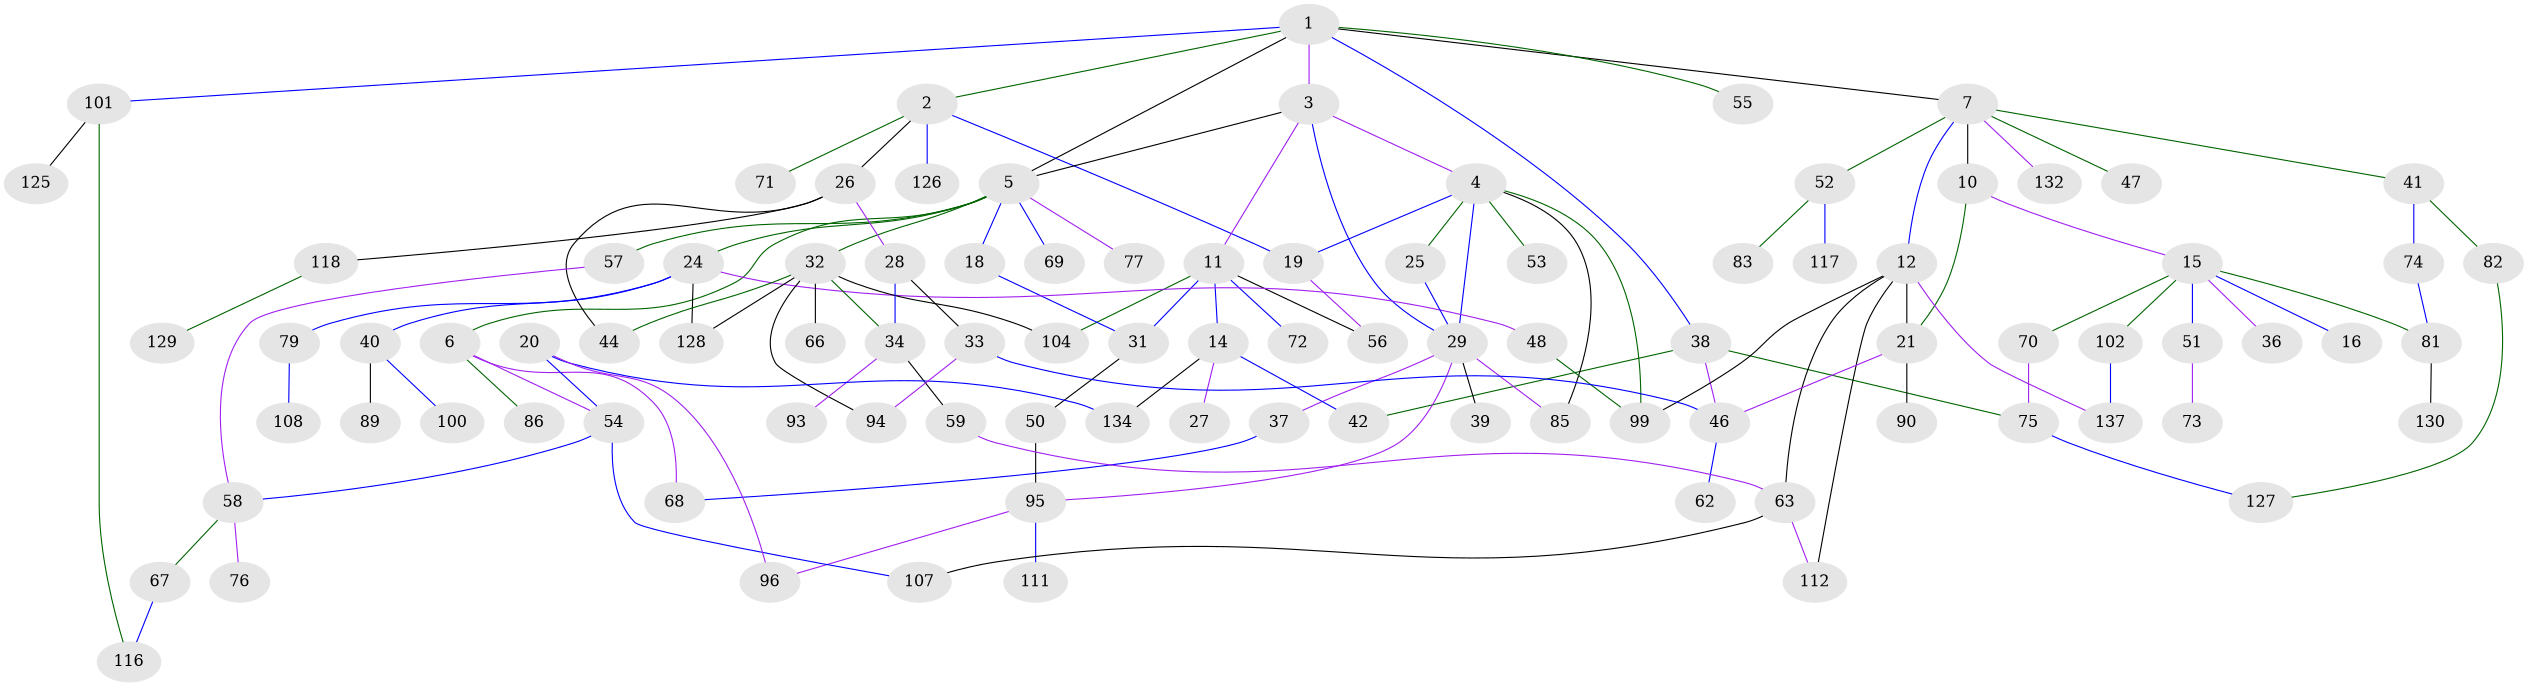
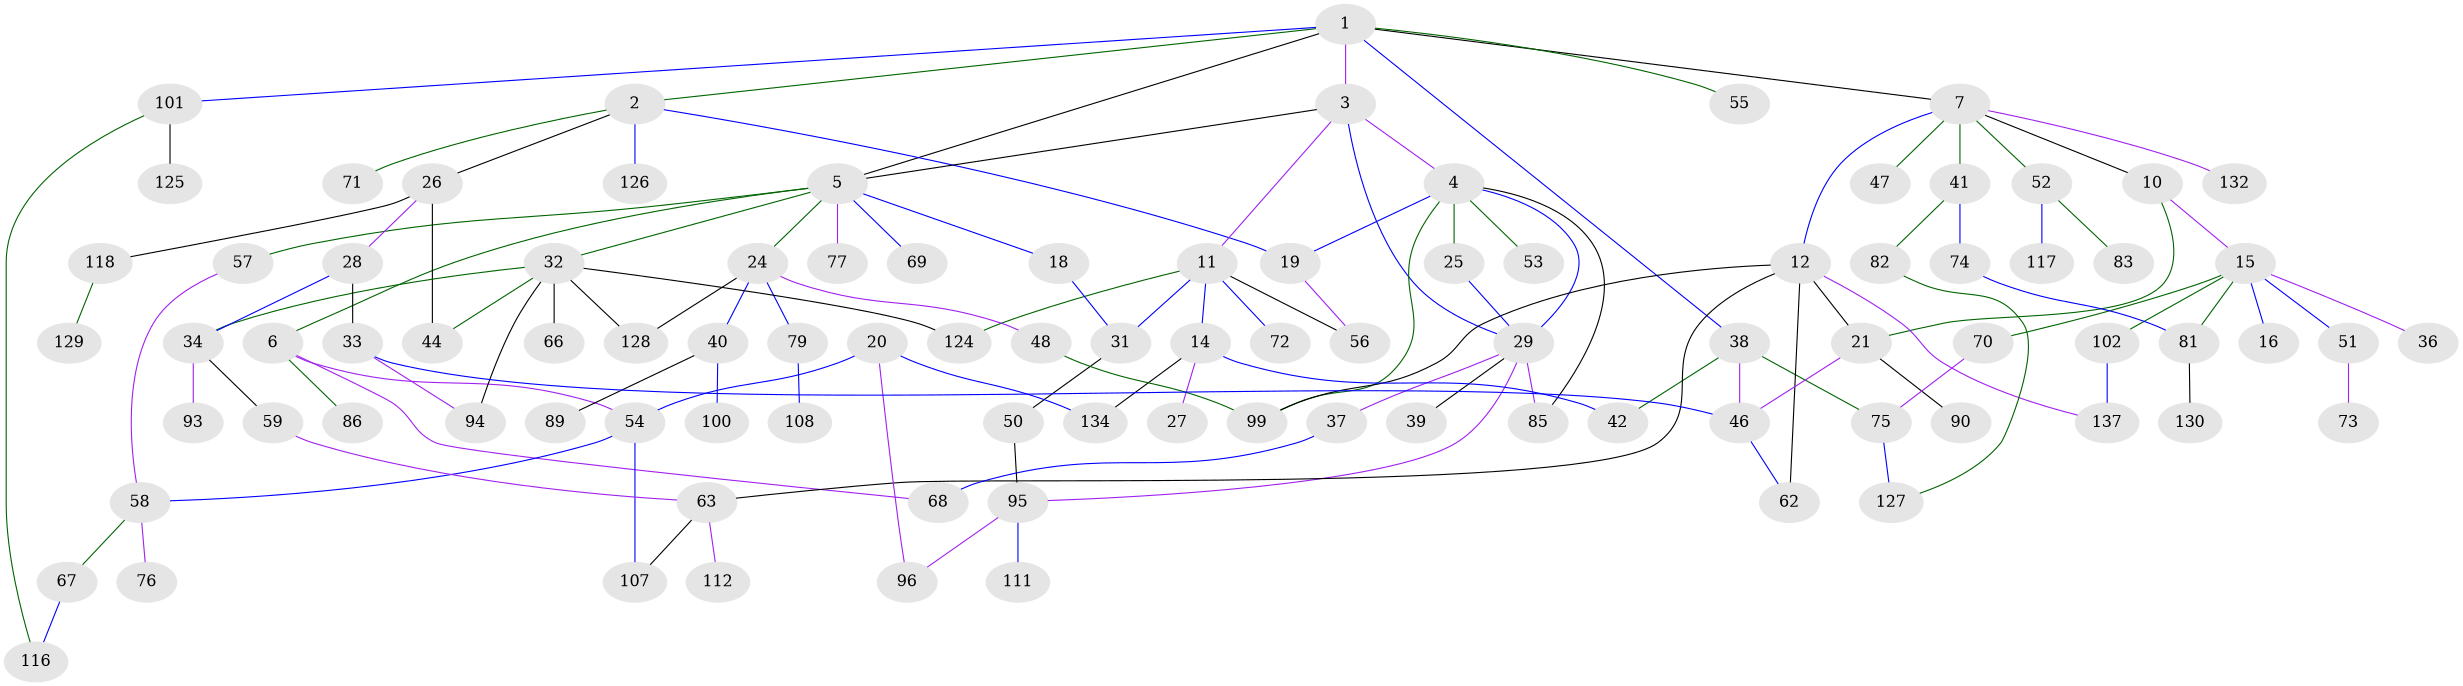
(1057, 343) -> (959, 343)
(1845, 418) -> (1794, 398)
